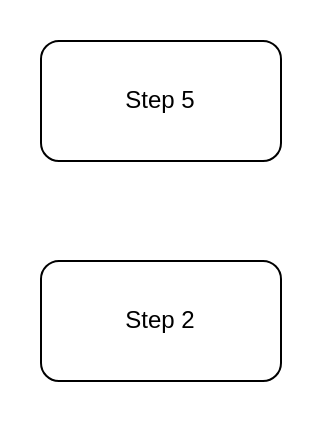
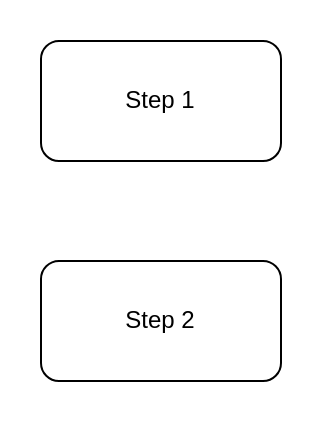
(161, 101) -> (161, 101)
